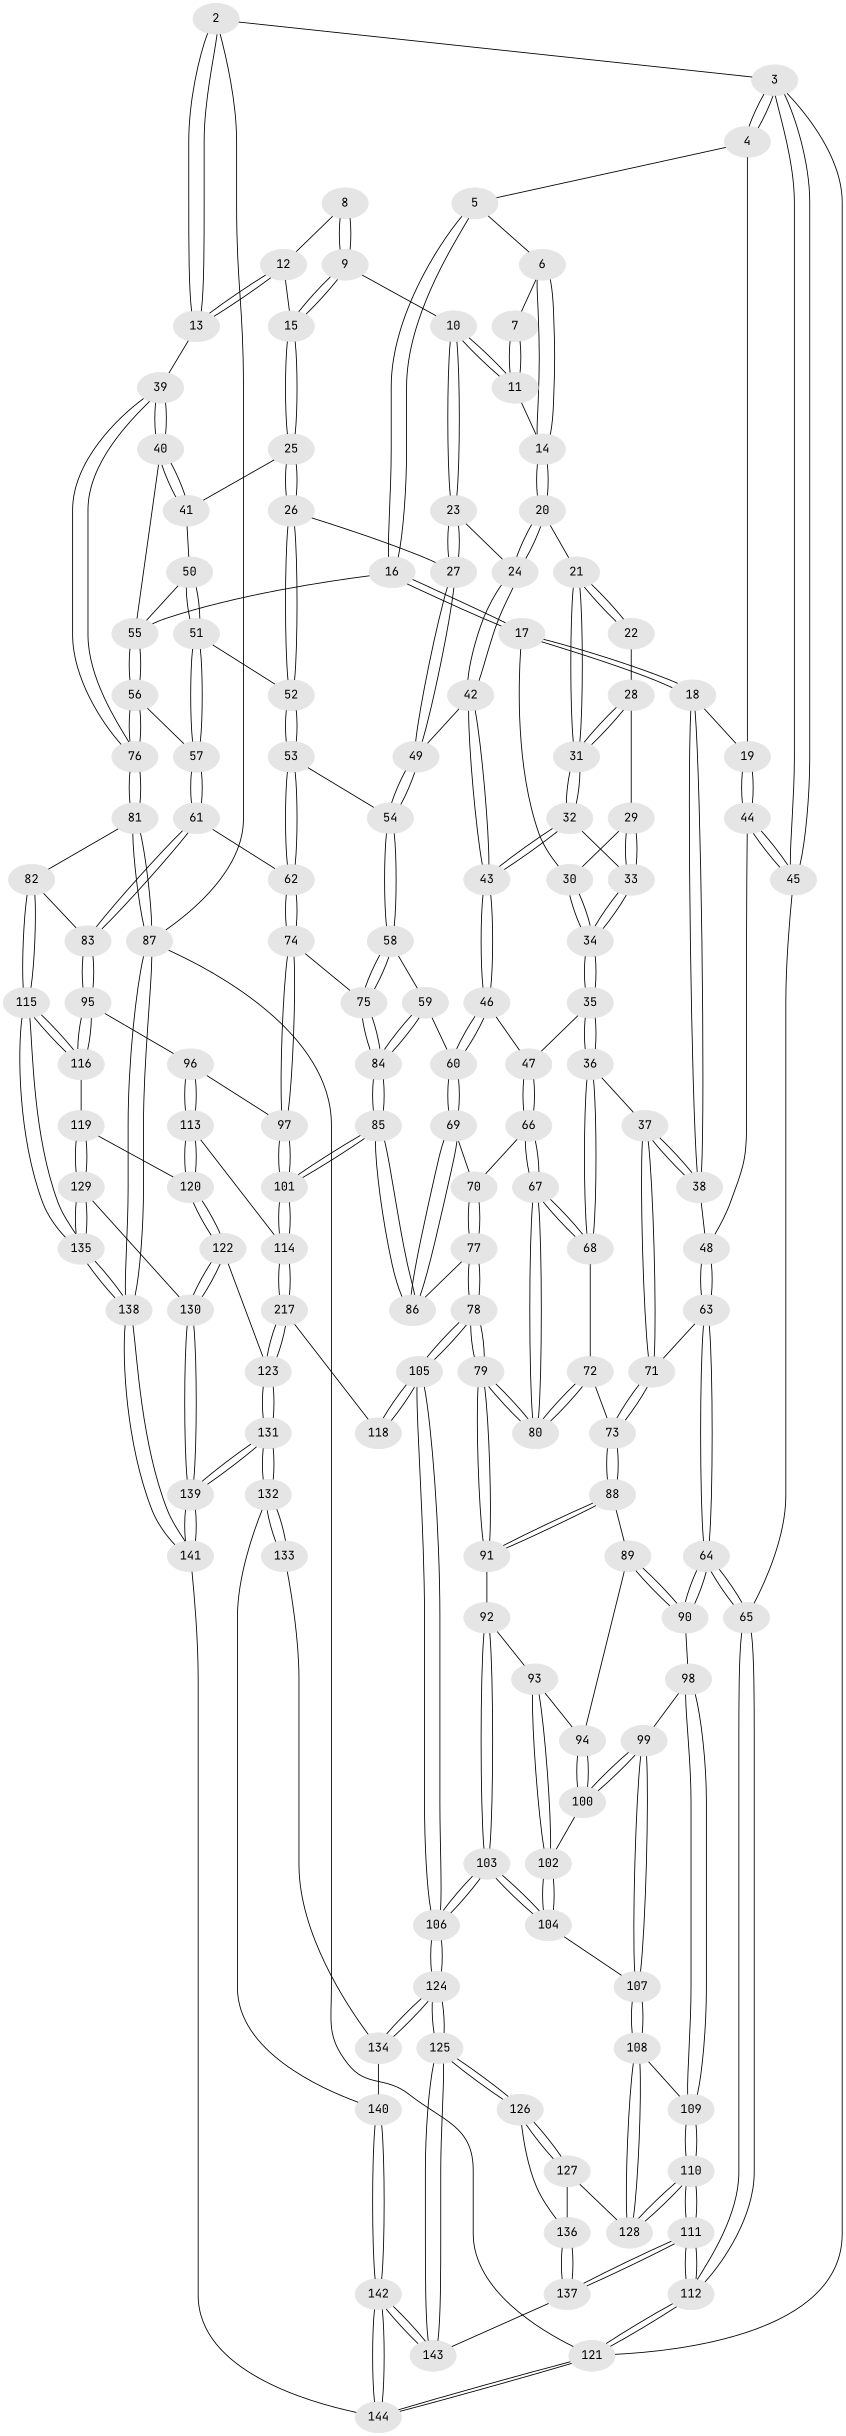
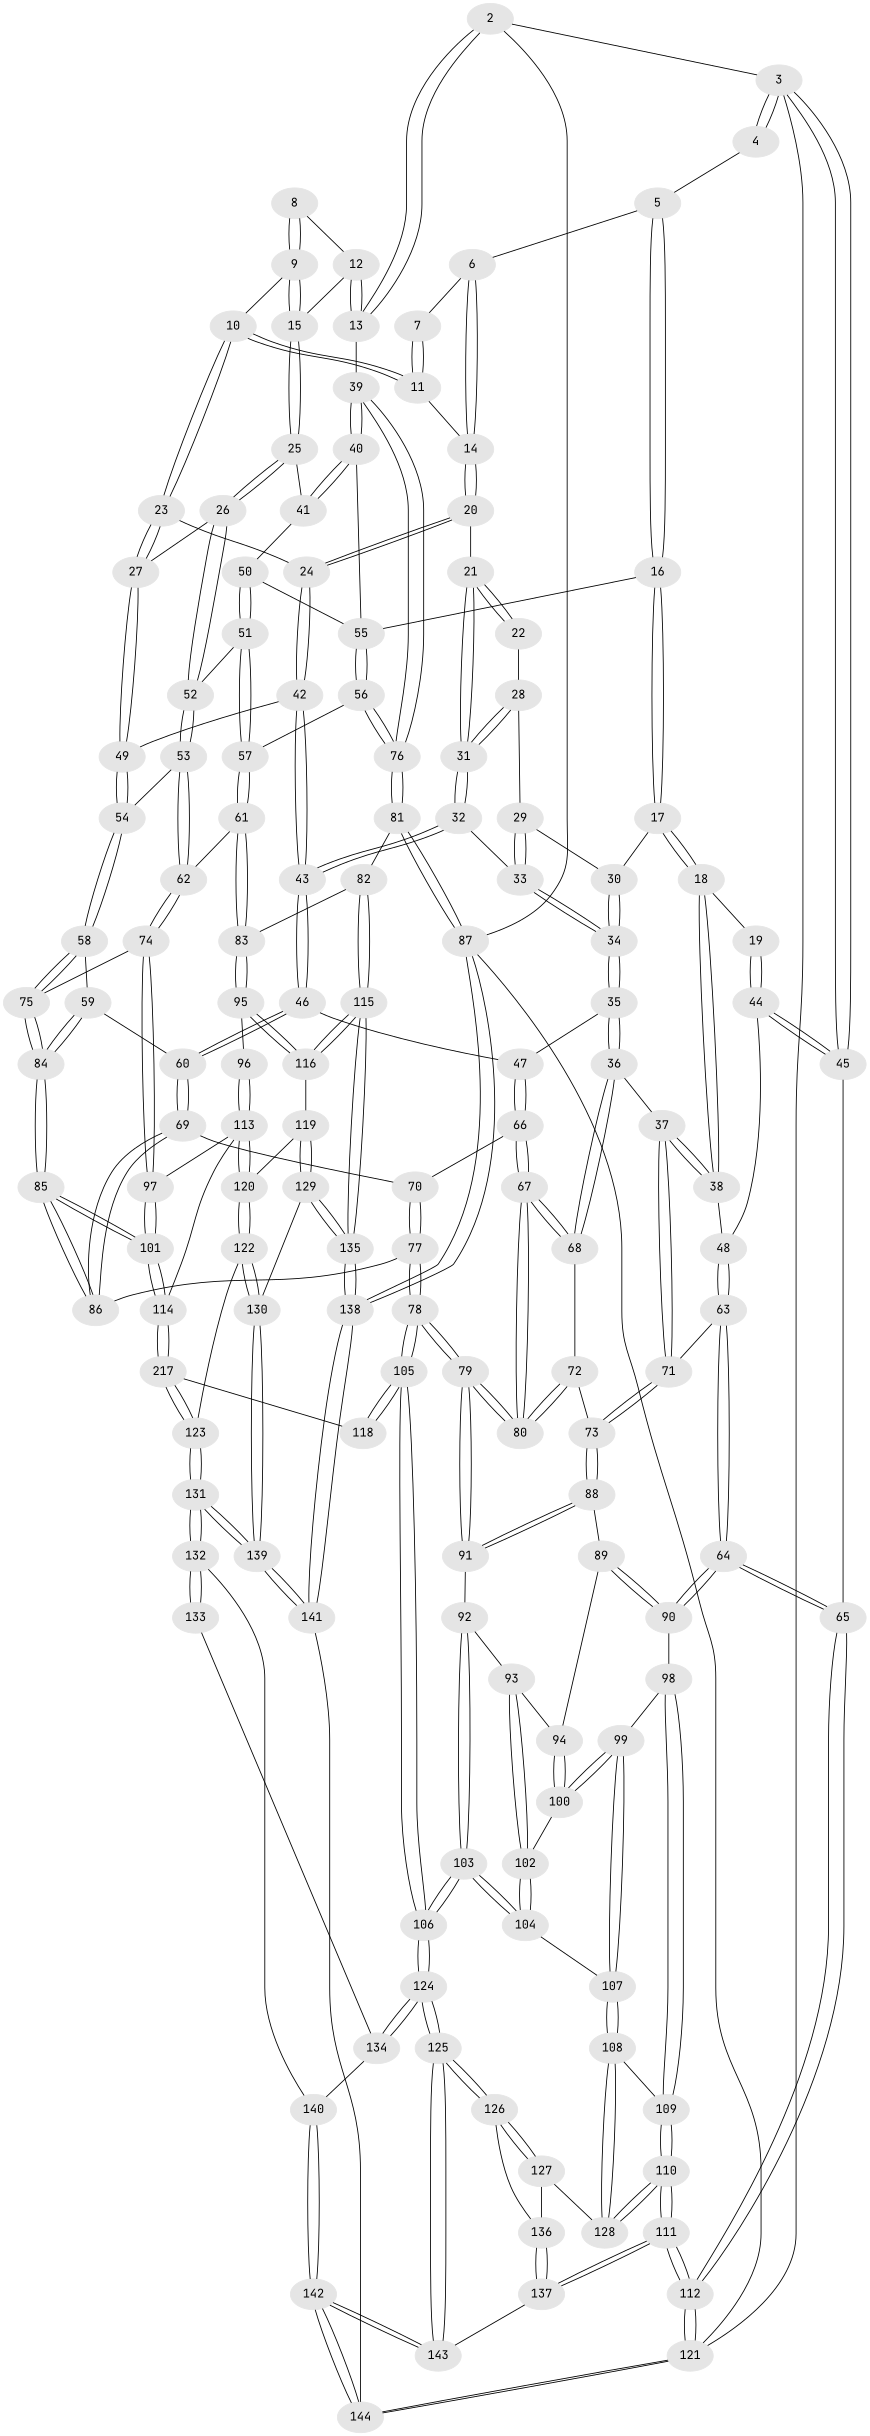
(747, 449) -> none
(238, 1095) -> (197, 1157)
